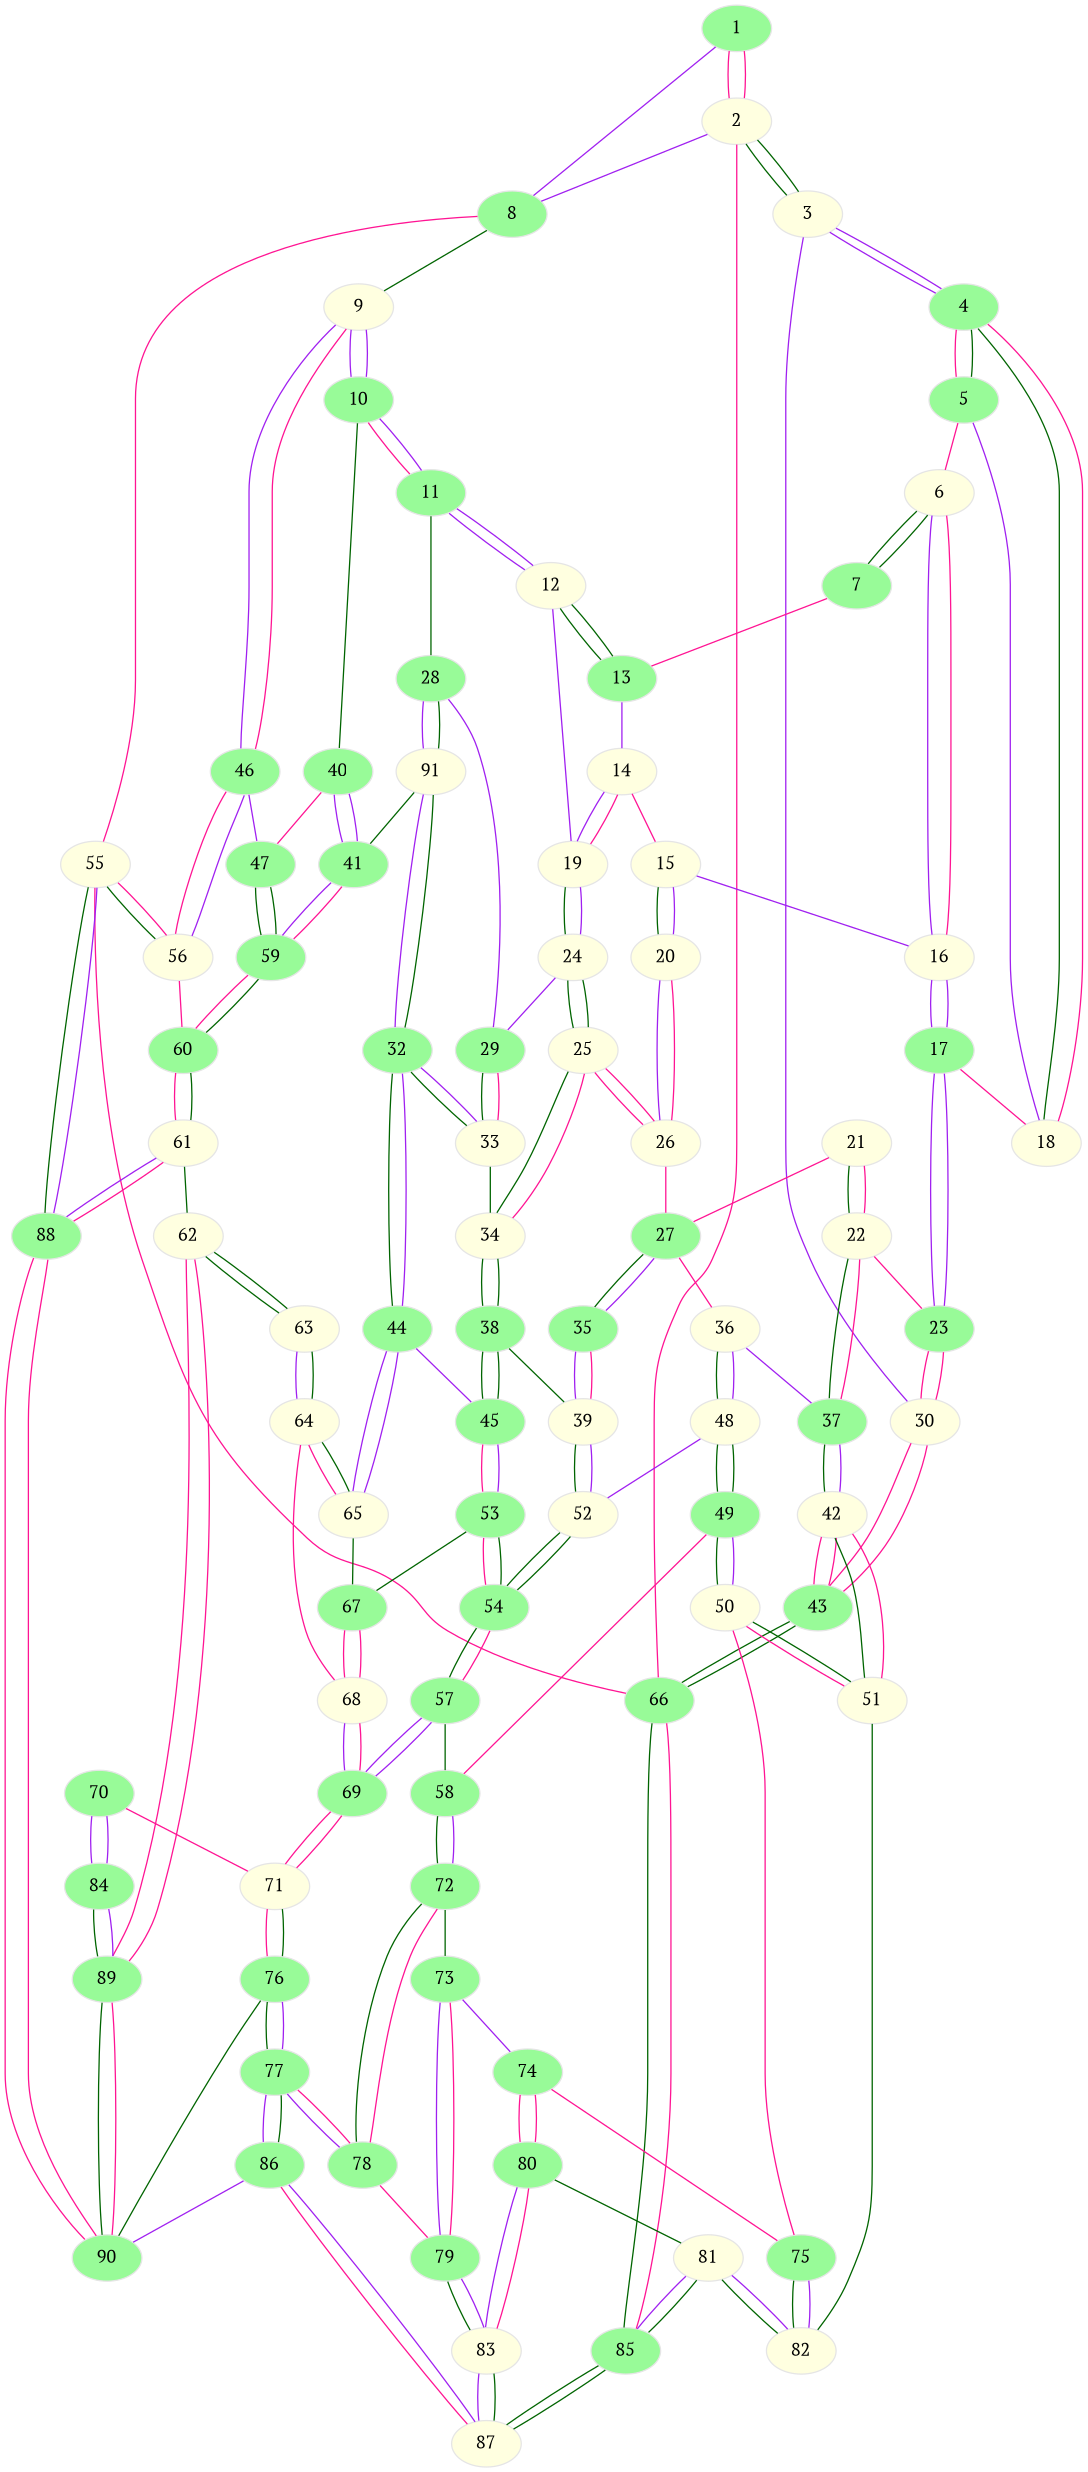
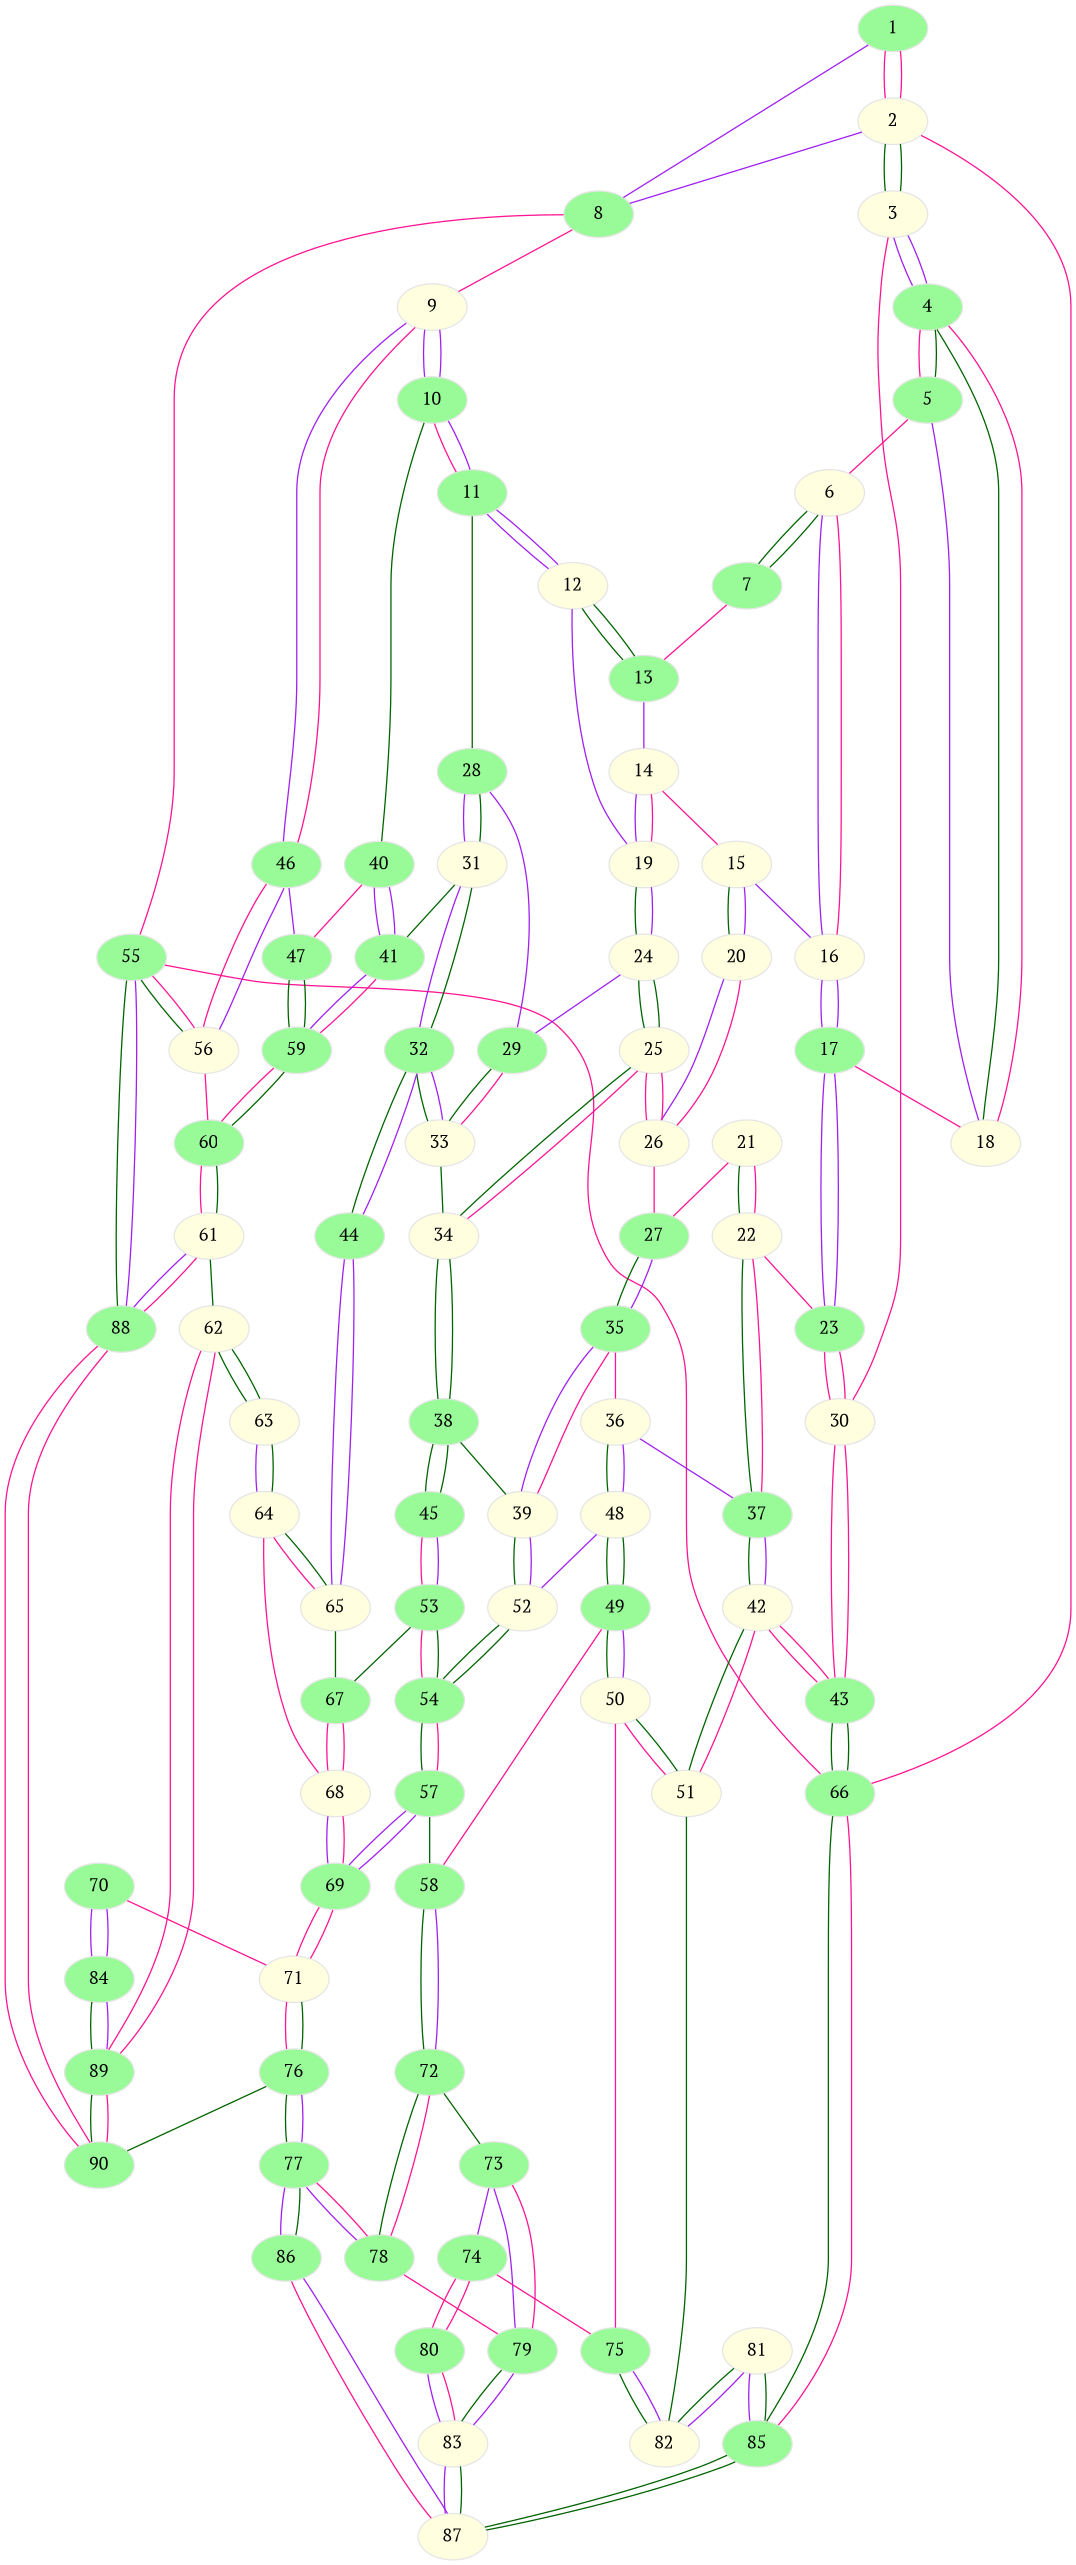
(435, 261) -> (515, 261)
(431, 772) -> (472, 864)
(786, 836) -> (901, 822)
(95, 864) -> (132, 957)
(691, 1275) -> (615, 1376)
(444, 1375) -> none
(618, 2211) -> none
(188, 2212) -> none
